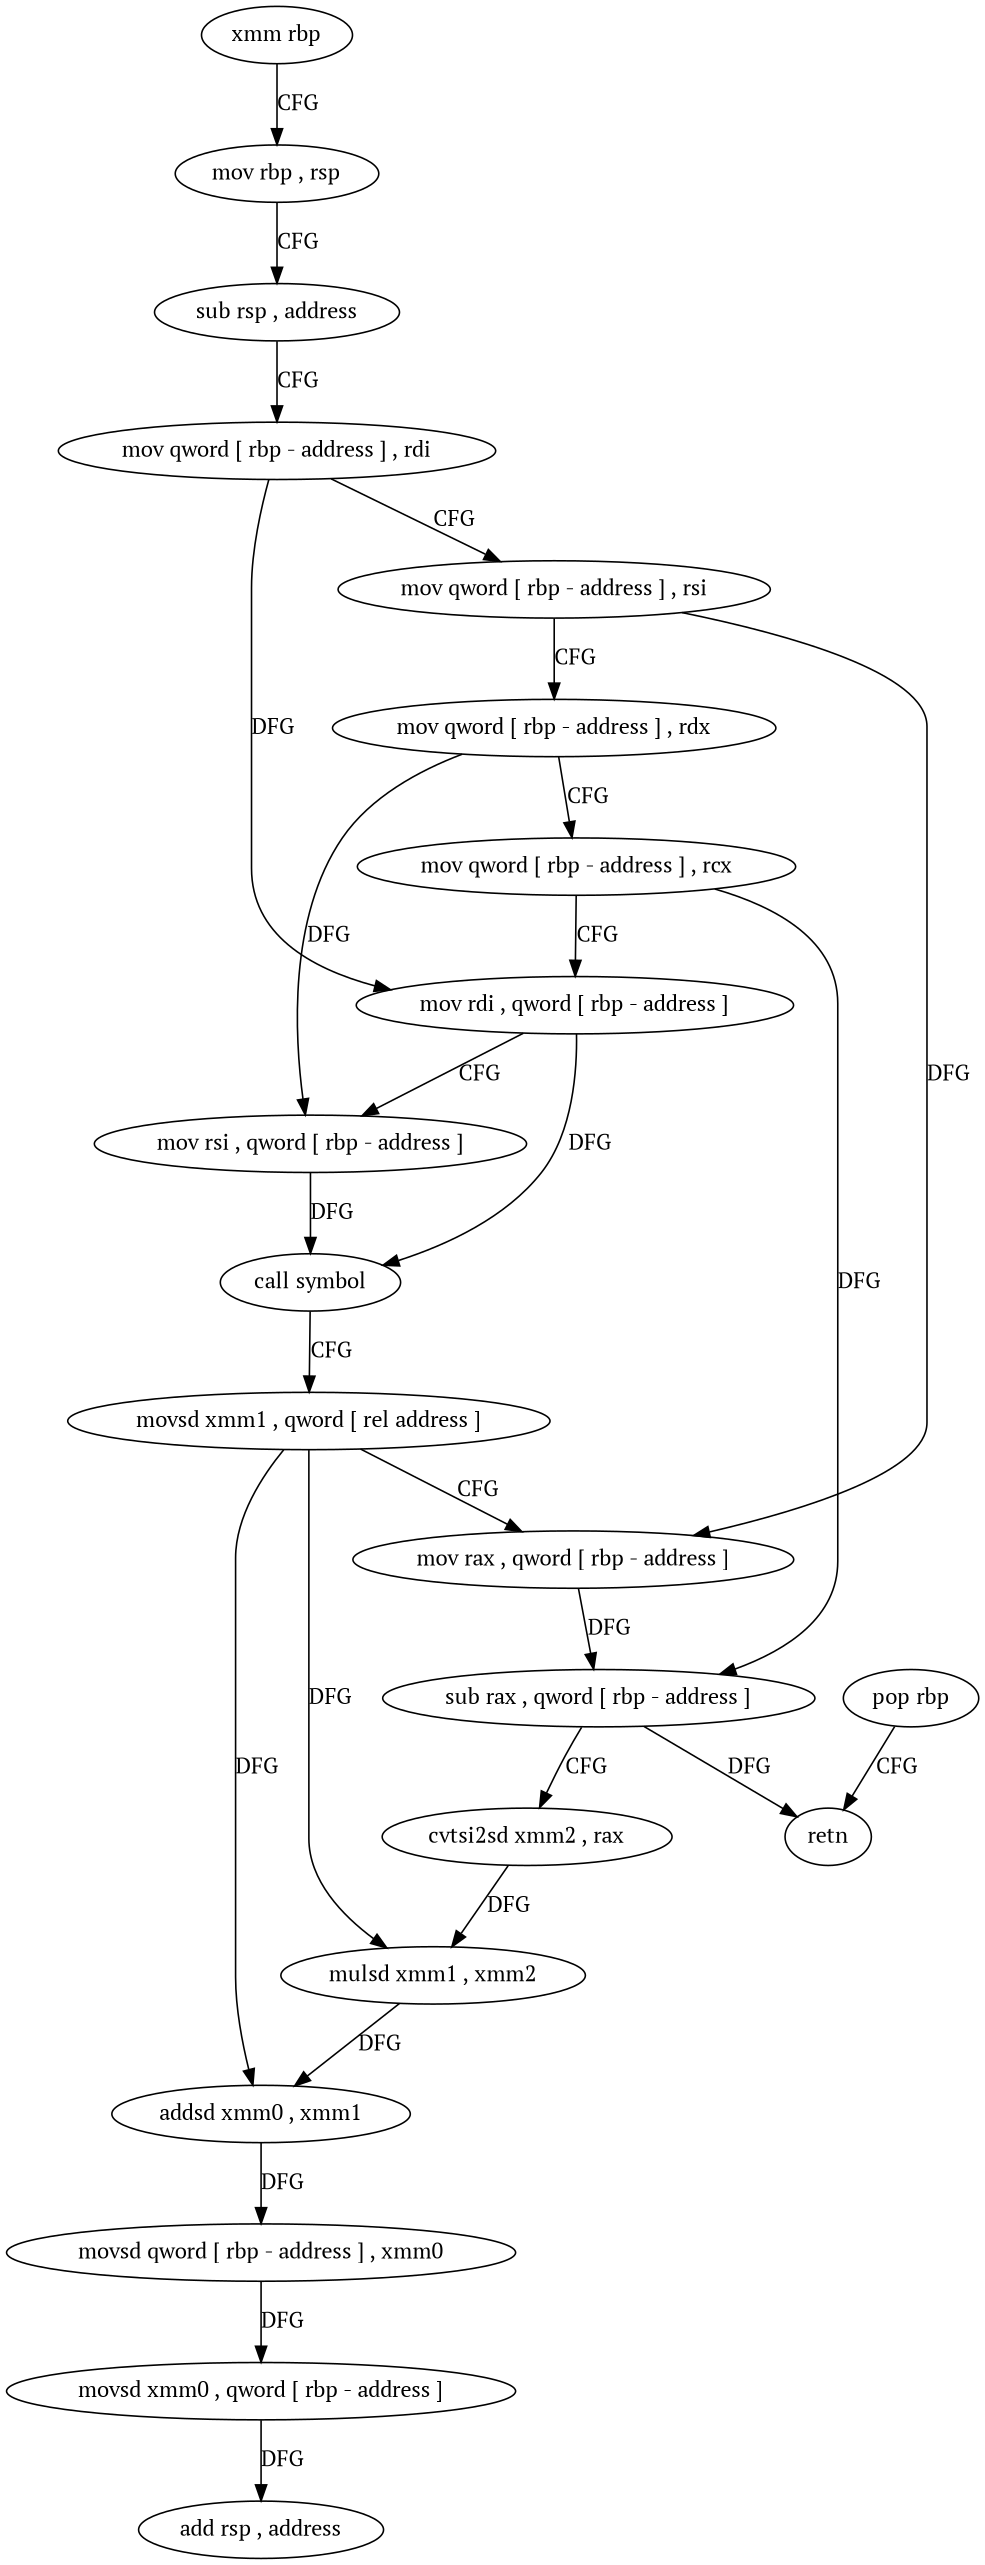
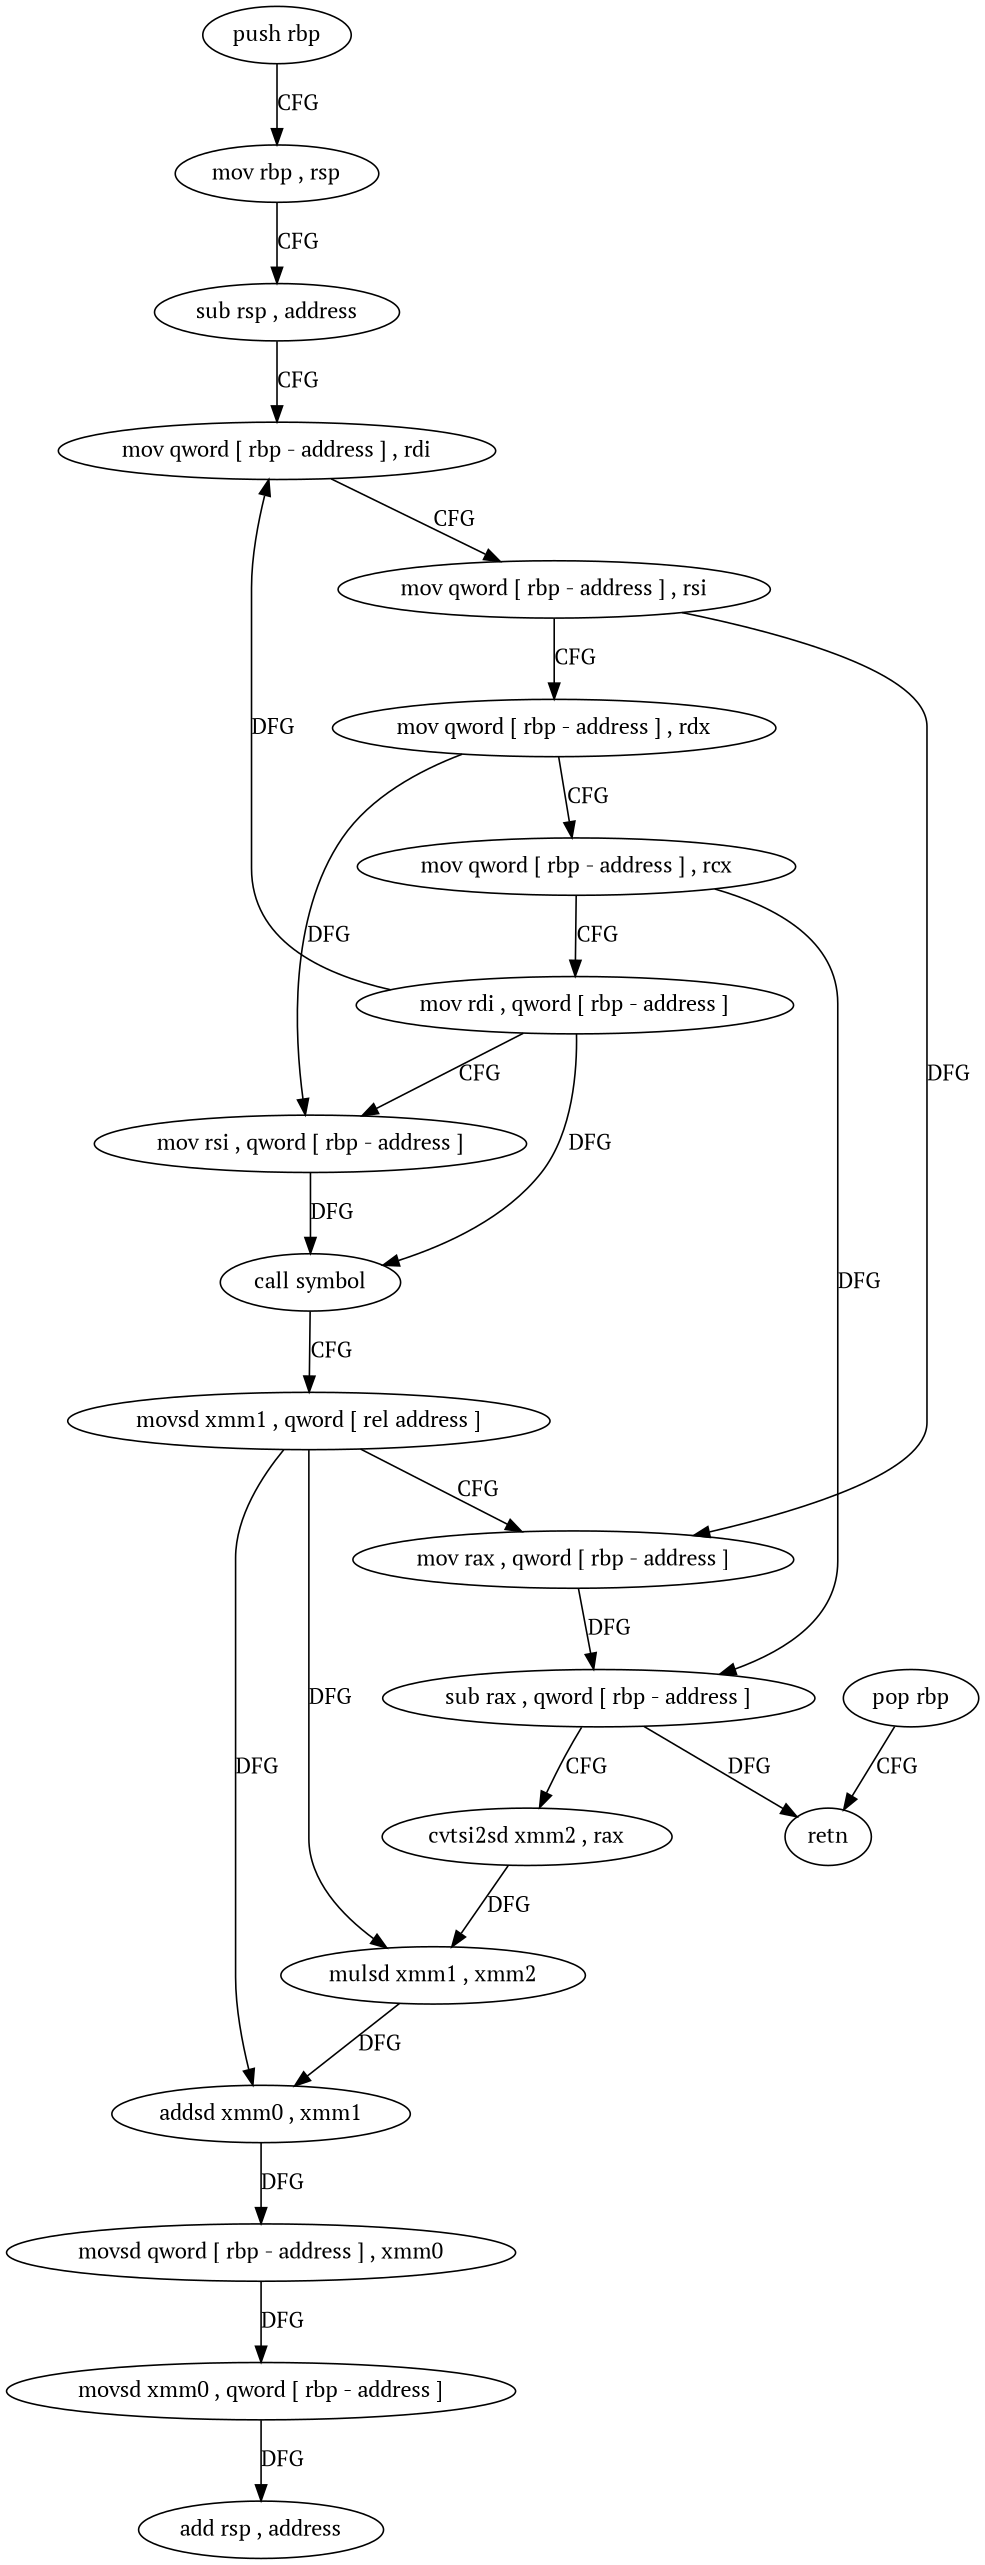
(277, 35) -> (277, 35)
(252, 765) -> (252, 782)
